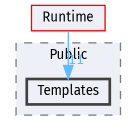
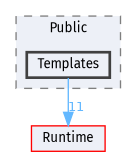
(68, 52) -> (68, 97)
